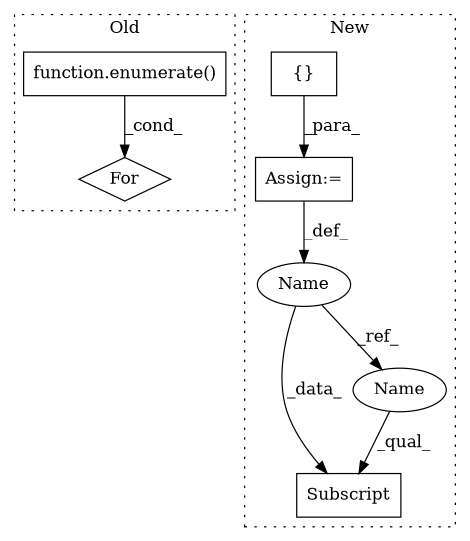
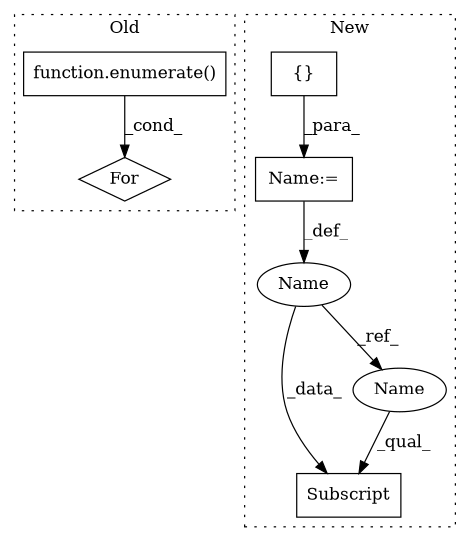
(304, 179) -> (304, 179)
